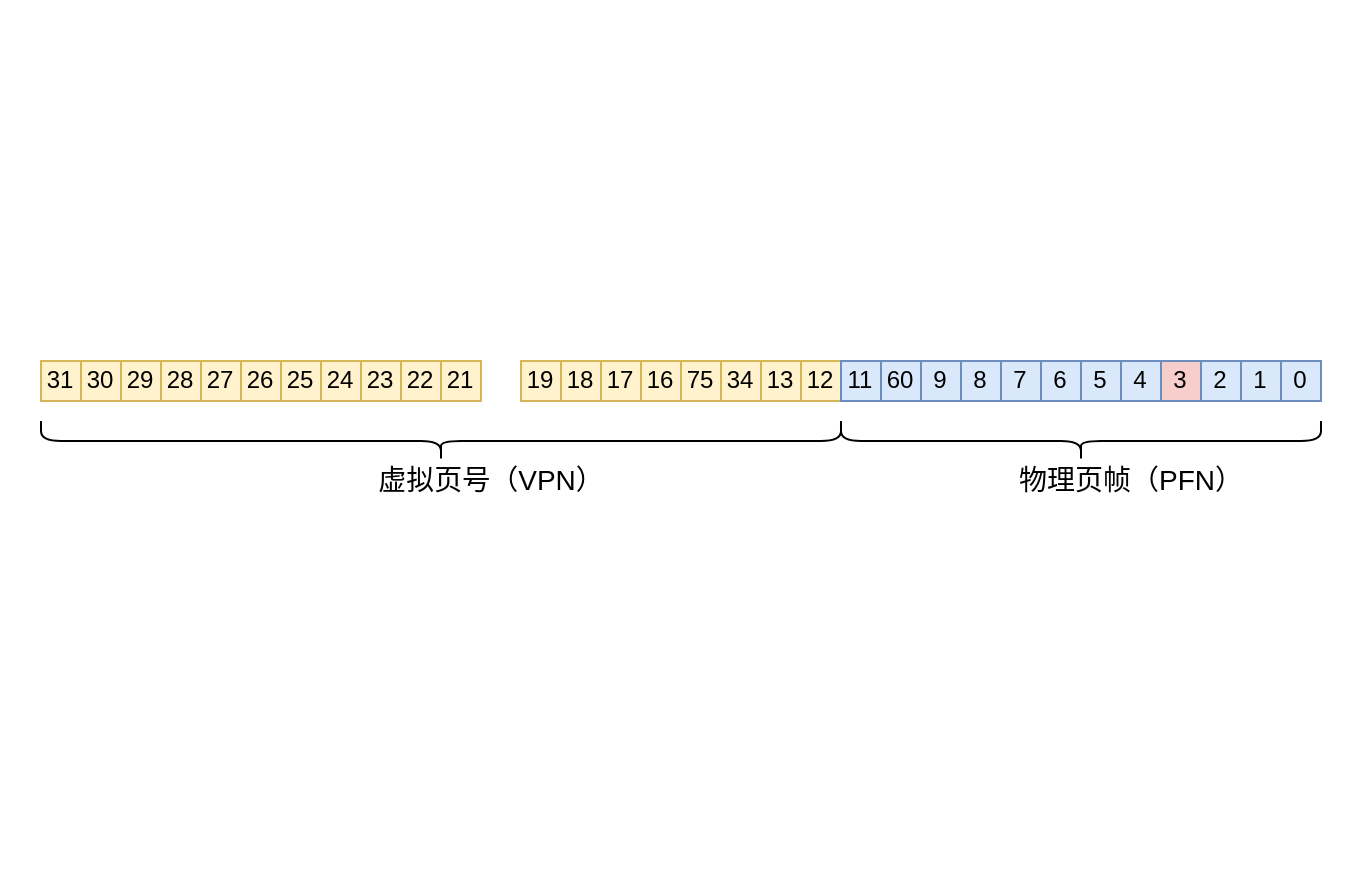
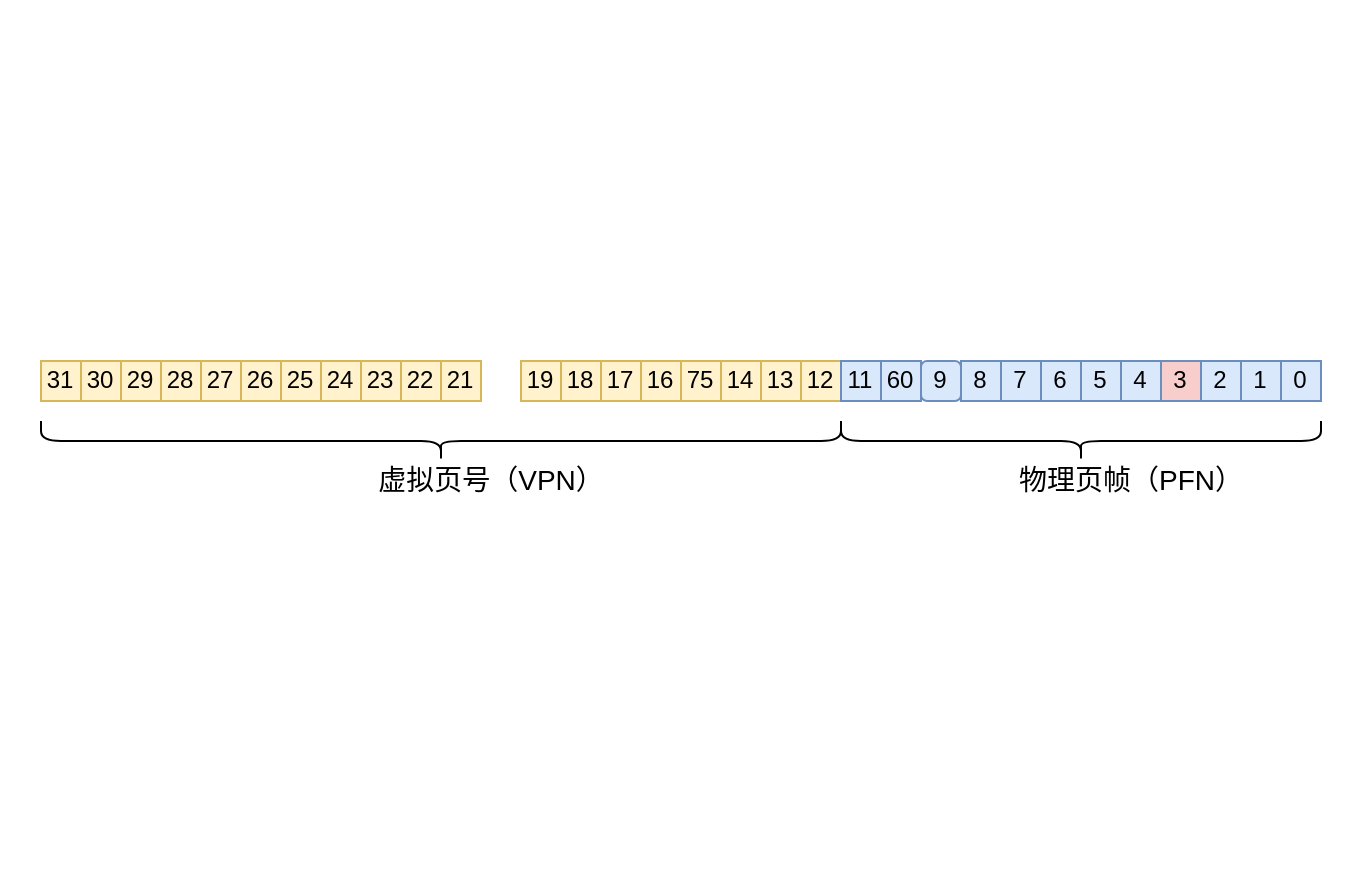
(741, 381) -> (741, 381)
(941, 381) -> (941, 381)
